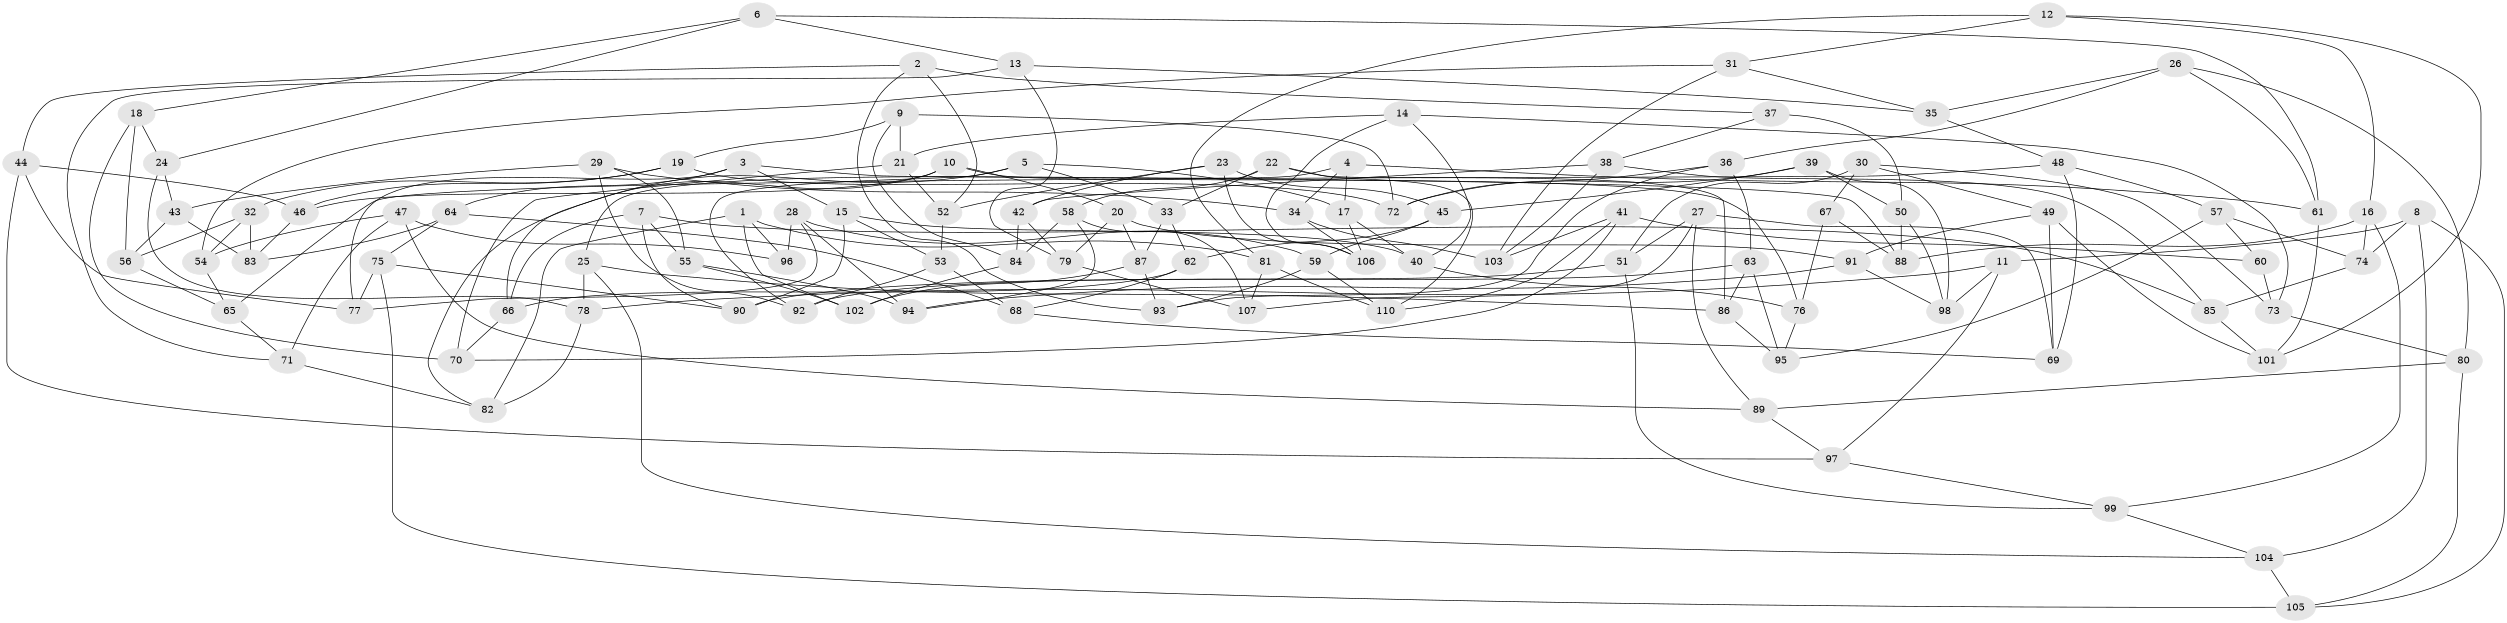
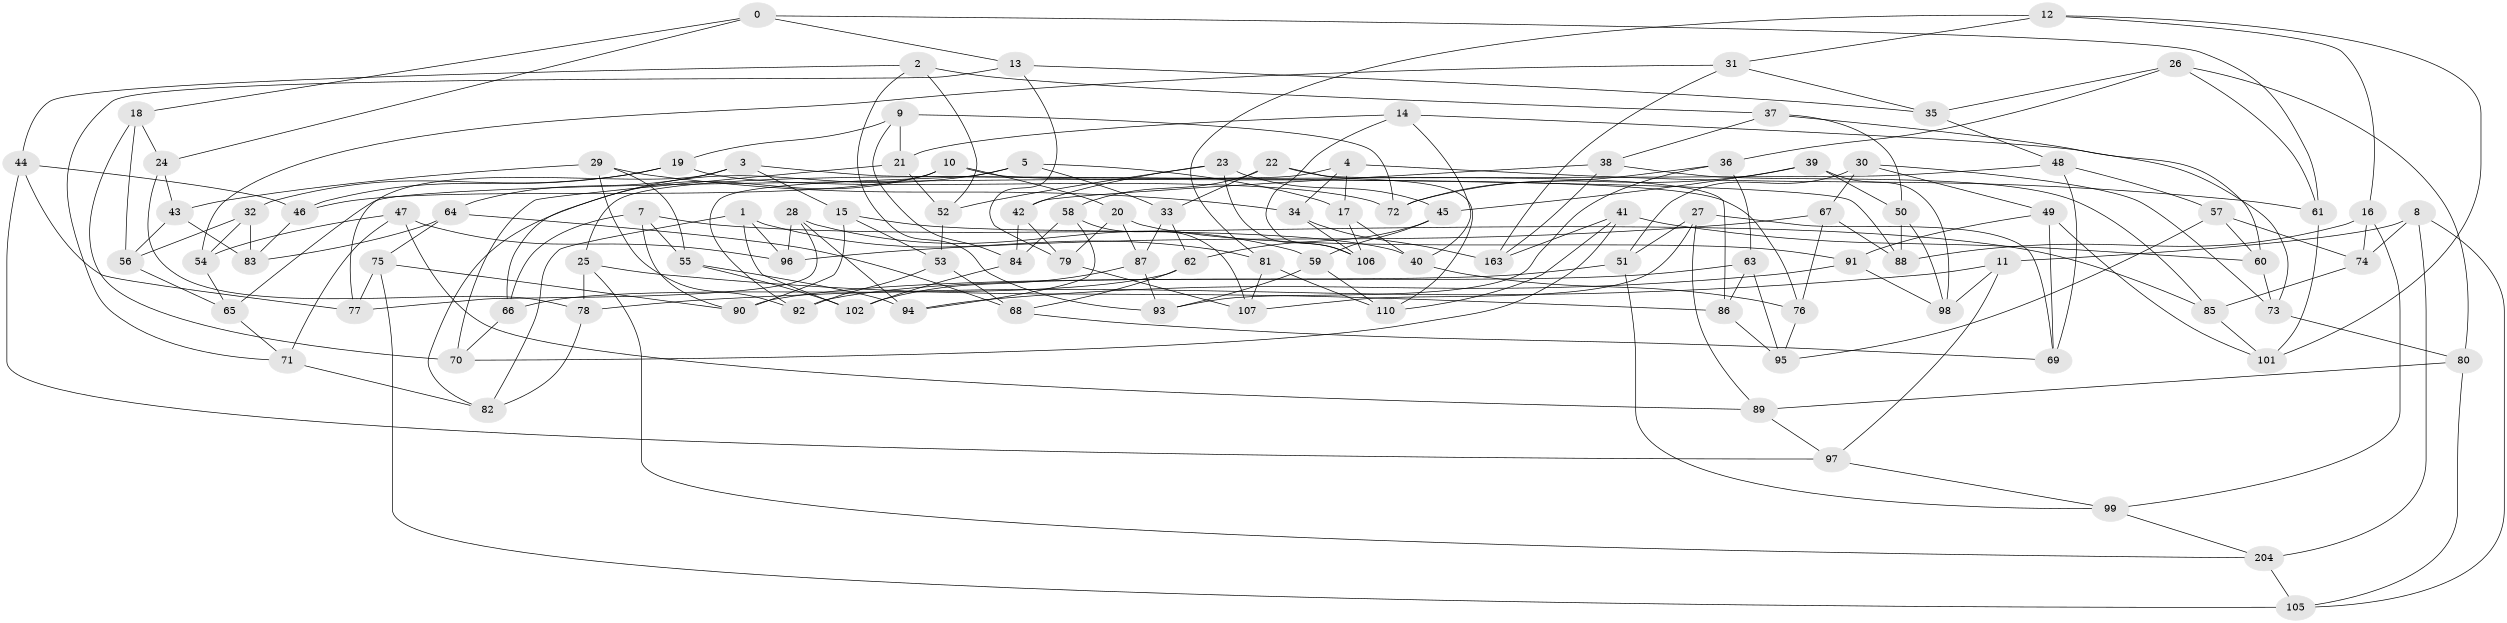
(757, 15) -> (757, 15)
none -> (1970, 135)
none -> (1407, 238)
(1494, 262) -> (1494, 262)
(2264, 558) -> (2264, 558)
